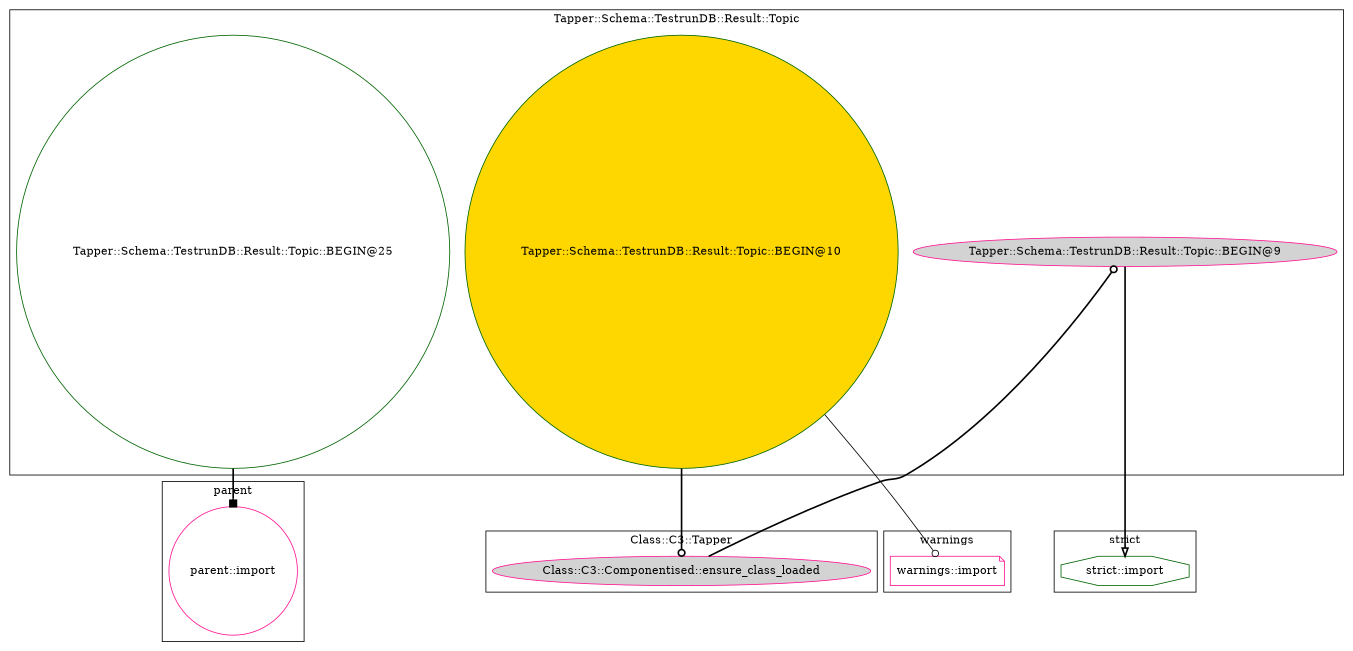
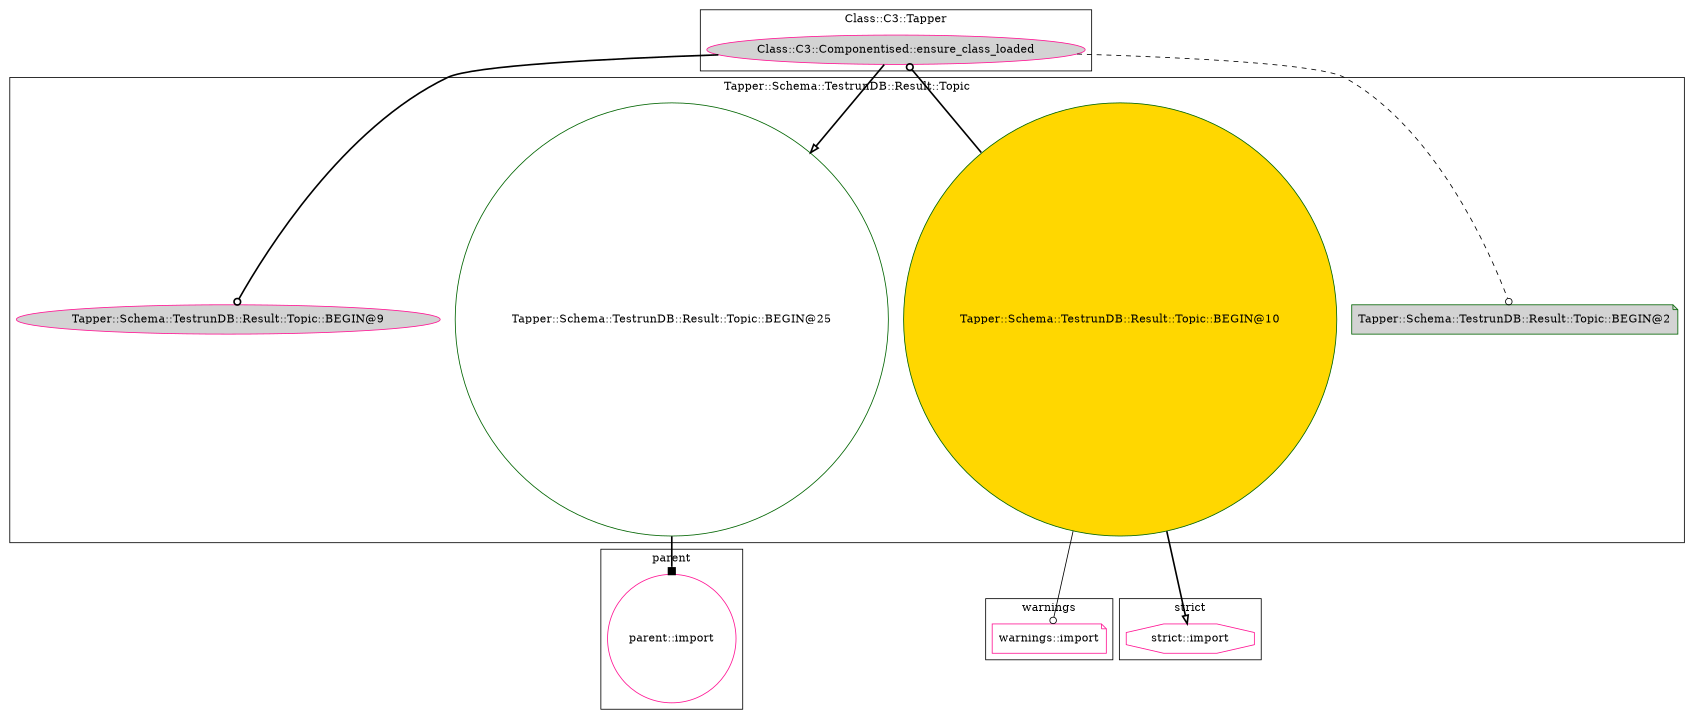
none -> (850, 105)
none -> (1515, 319)
(1125, 407) -> (1176, 573)
(1125, 571) -> (1190, 639)
